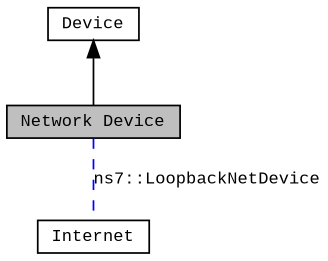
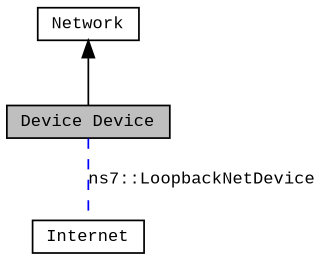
(93, 24) -> (88, 24)
(93, 122) -> (88, 122)
